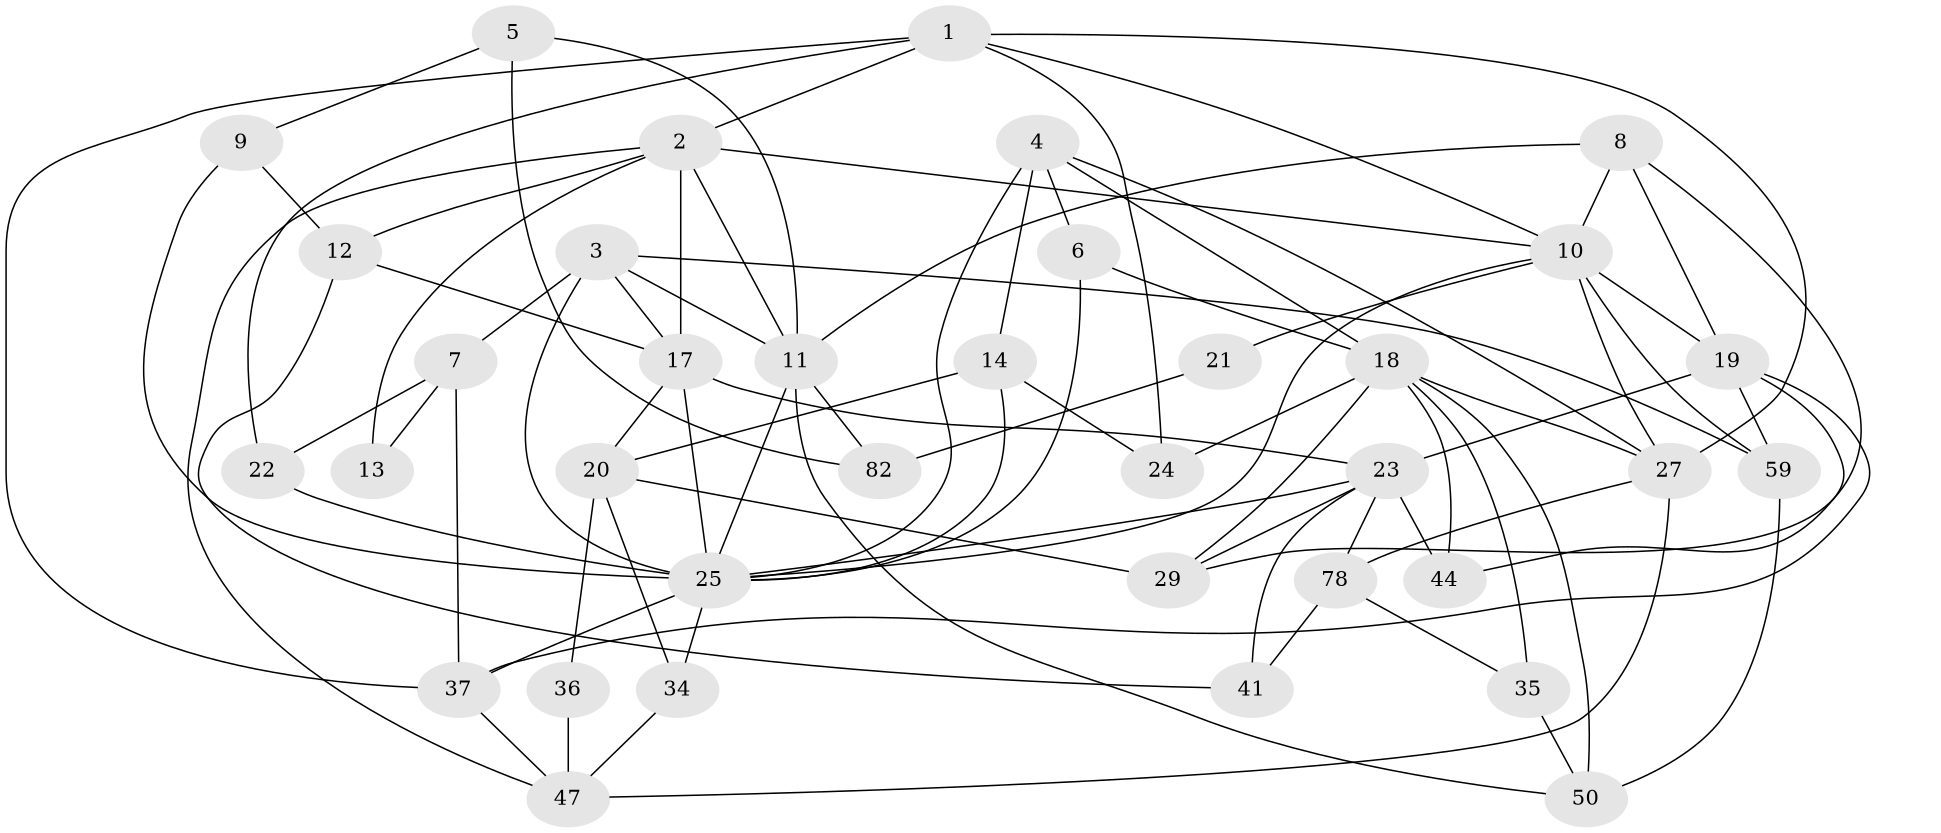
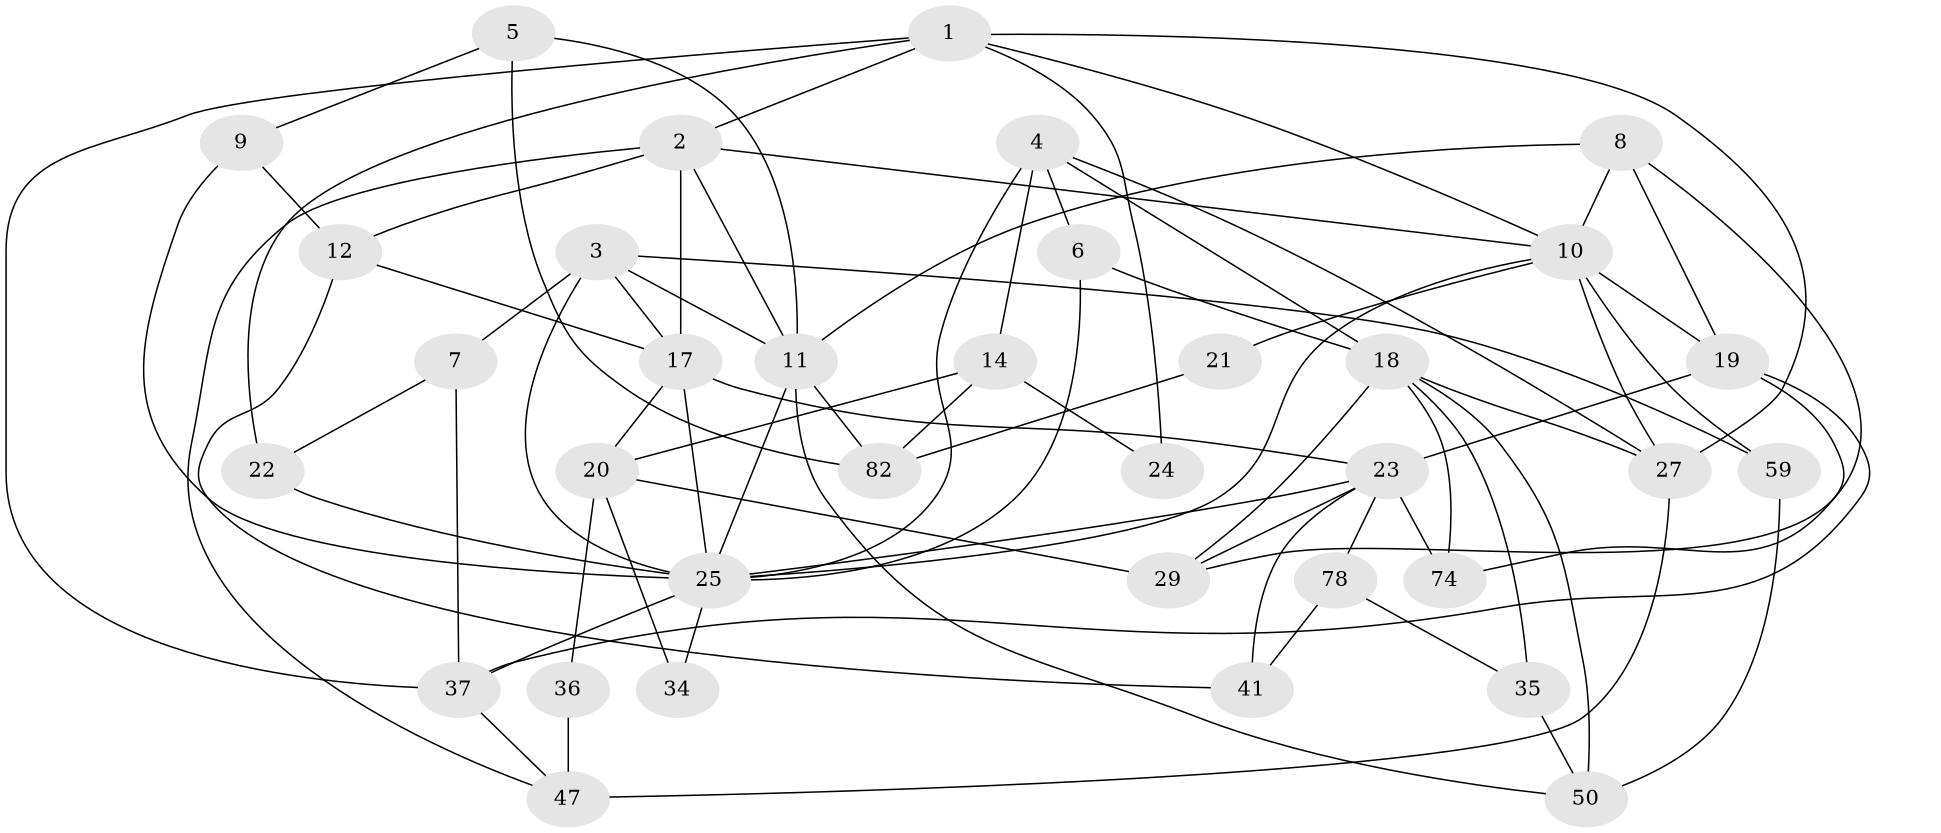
(1749, 408) -> none
(1263, 422) -> none
(372, 471) -> none
(1511, 513) -> none
(953, 527) -> (953, 402)
(1445, 580) -> (1445, 580)
(623, 744) -> none
